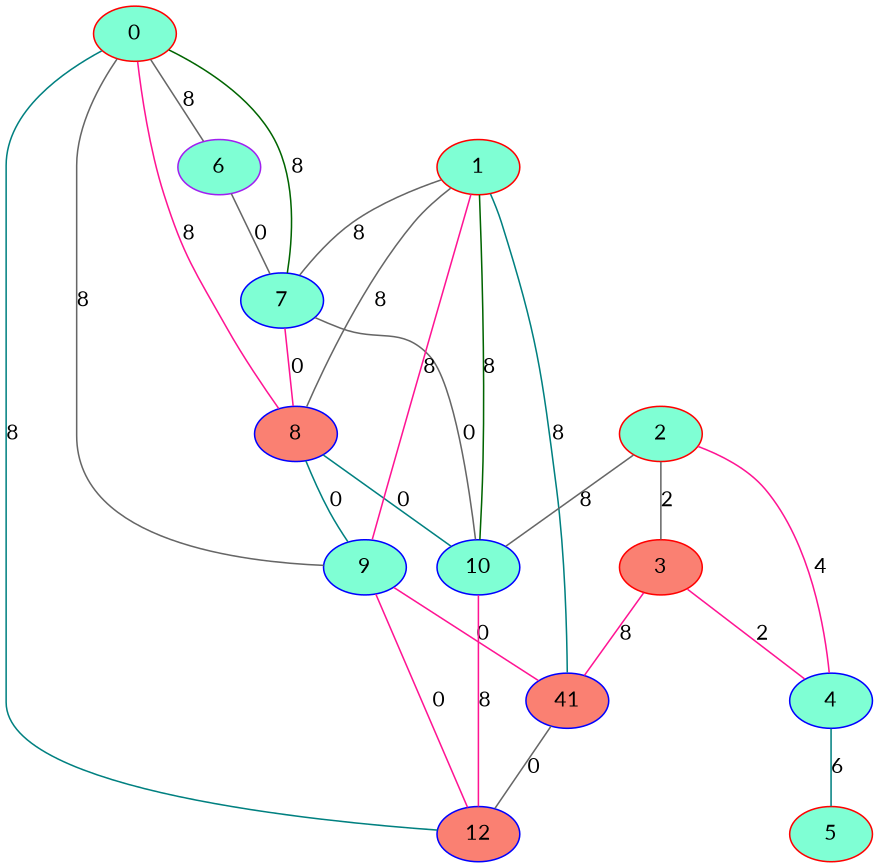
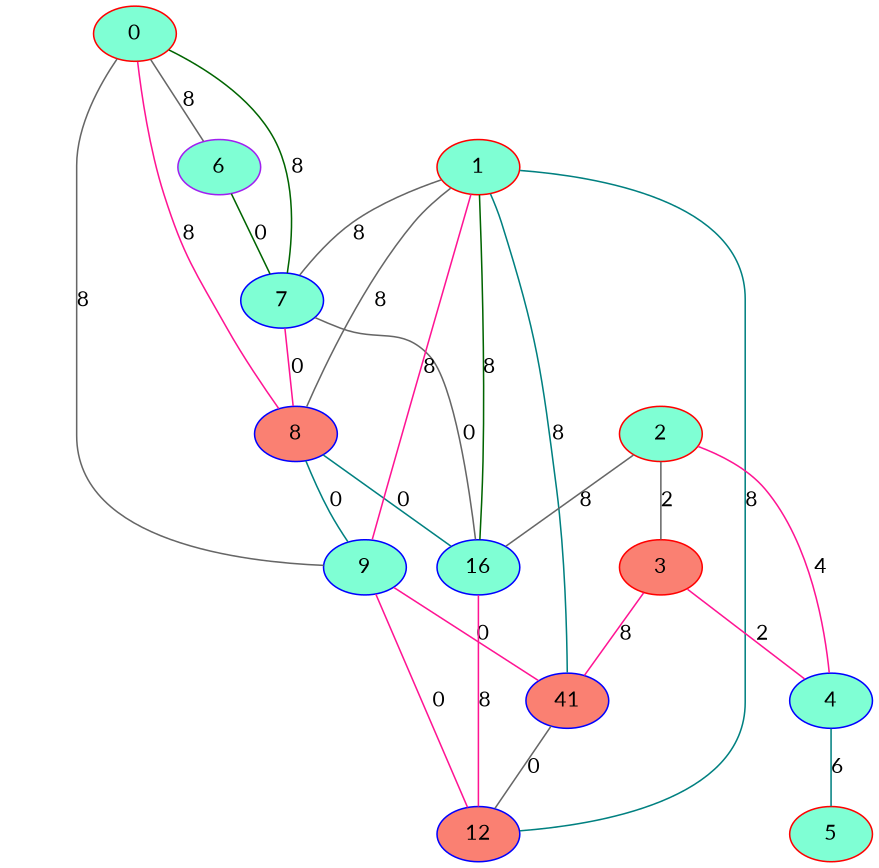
(251, 234) -> (251, 234)
(478, 567) -> (478, 567)
(6, 589) -> (745, 501)
